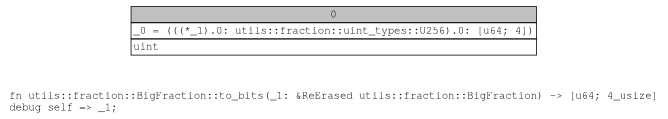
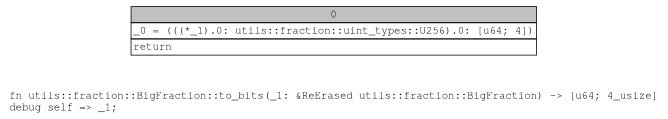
(146, 47) -> (153, 47)
